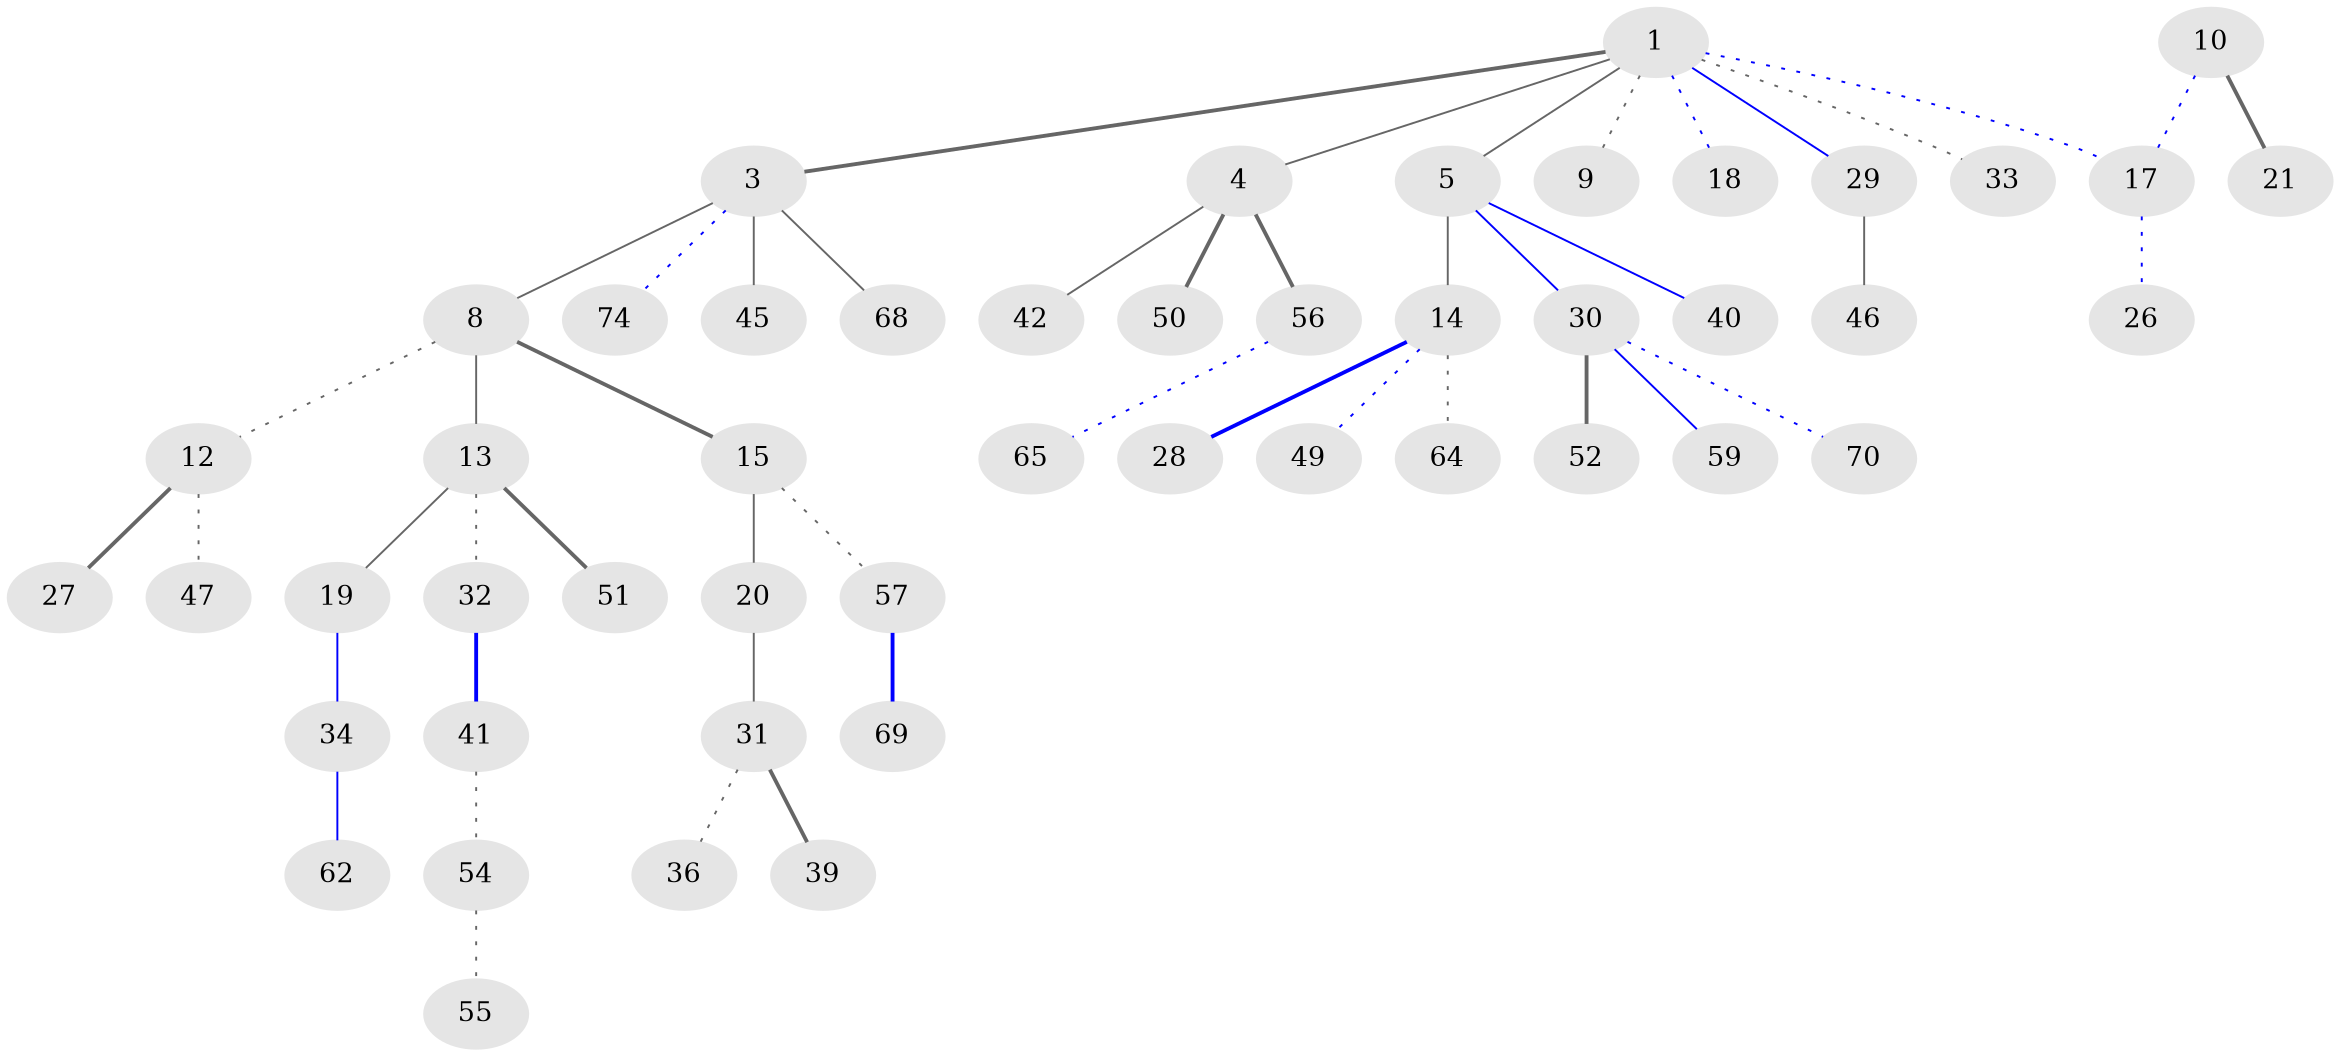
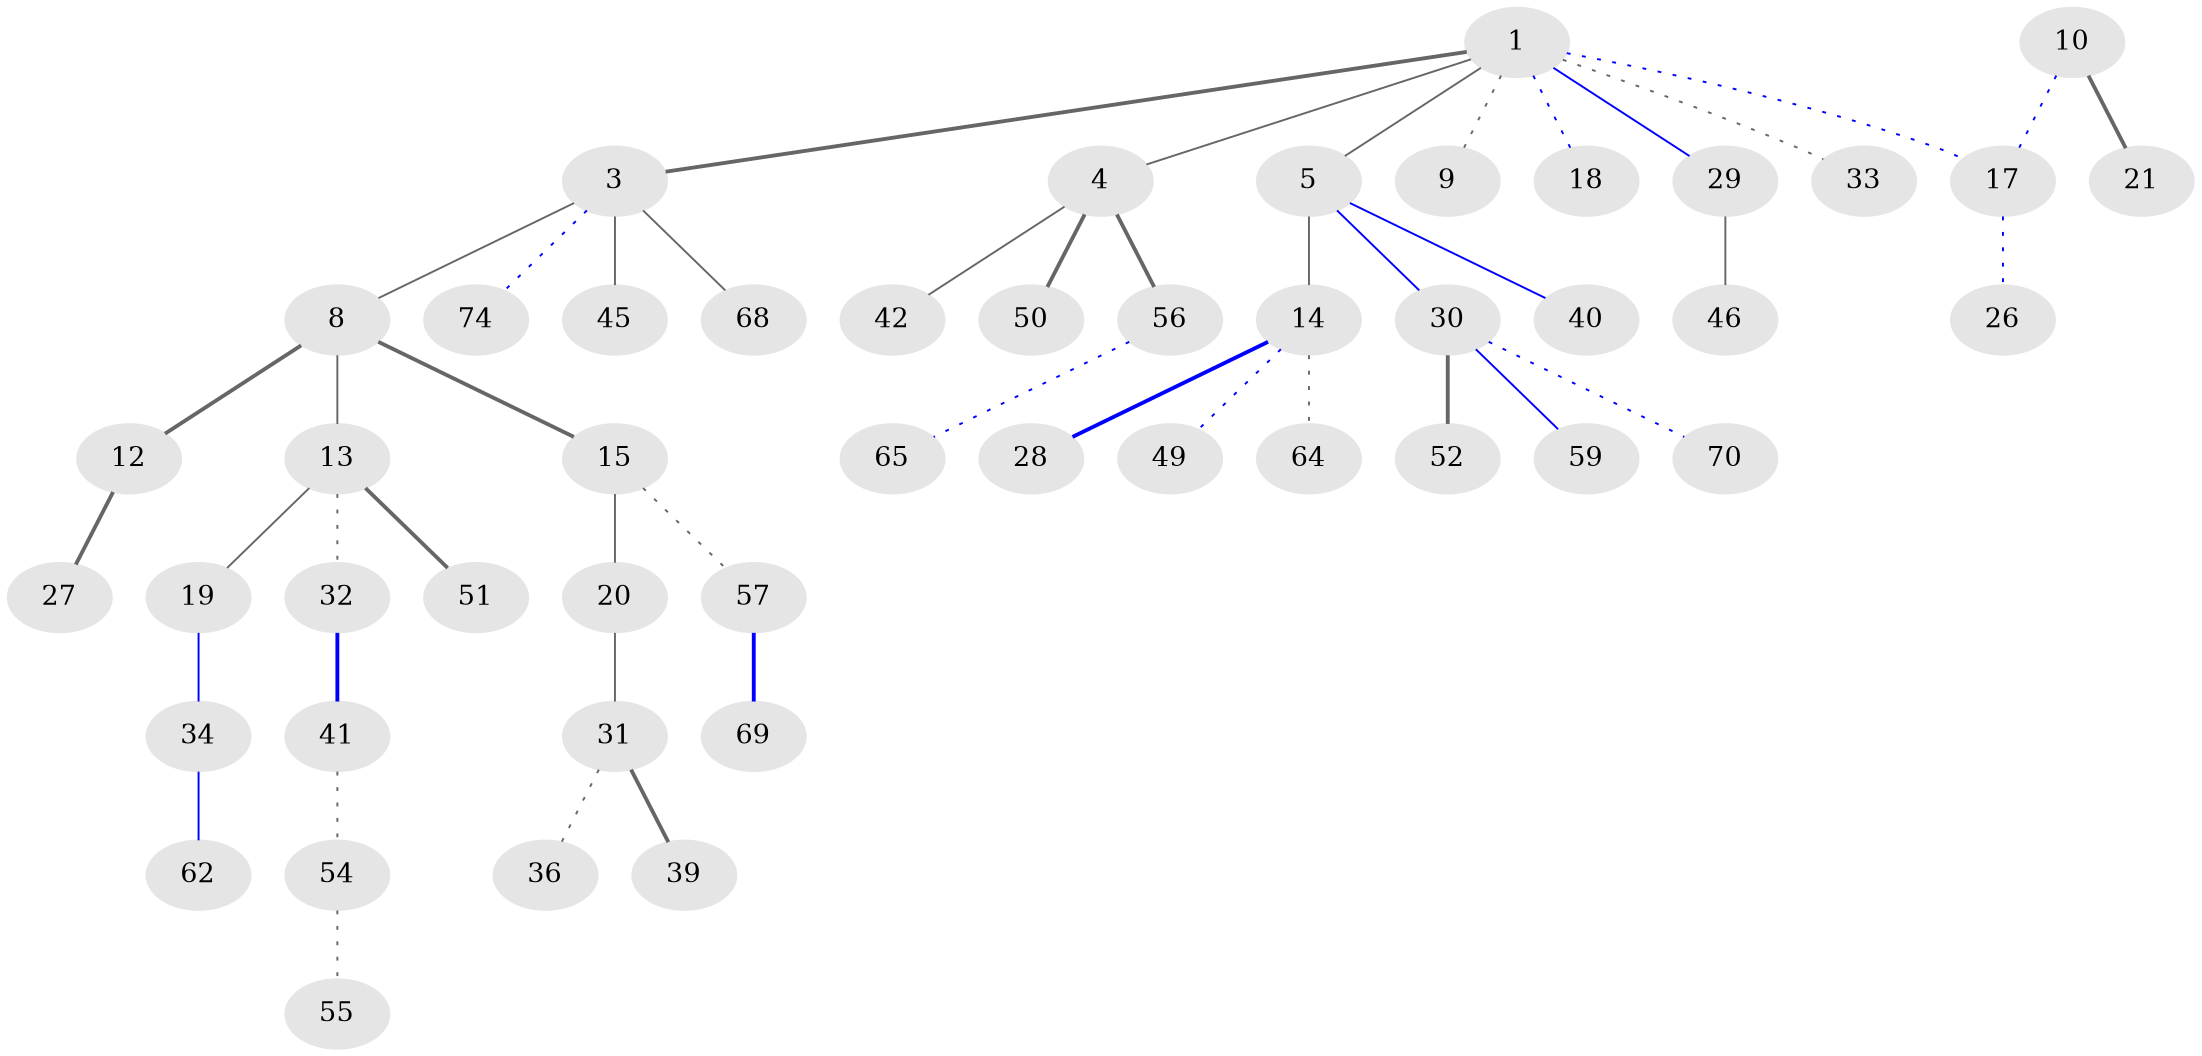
(337, 389) -> (233, 390)
(199, 598) -> none
